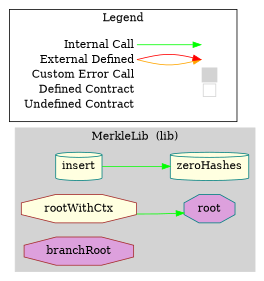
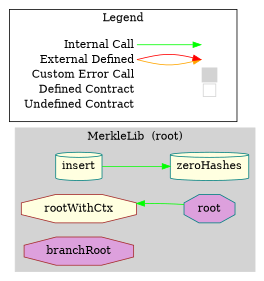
(135, 137) -> (135, 137)
(156, 214) -> (164, 204)
